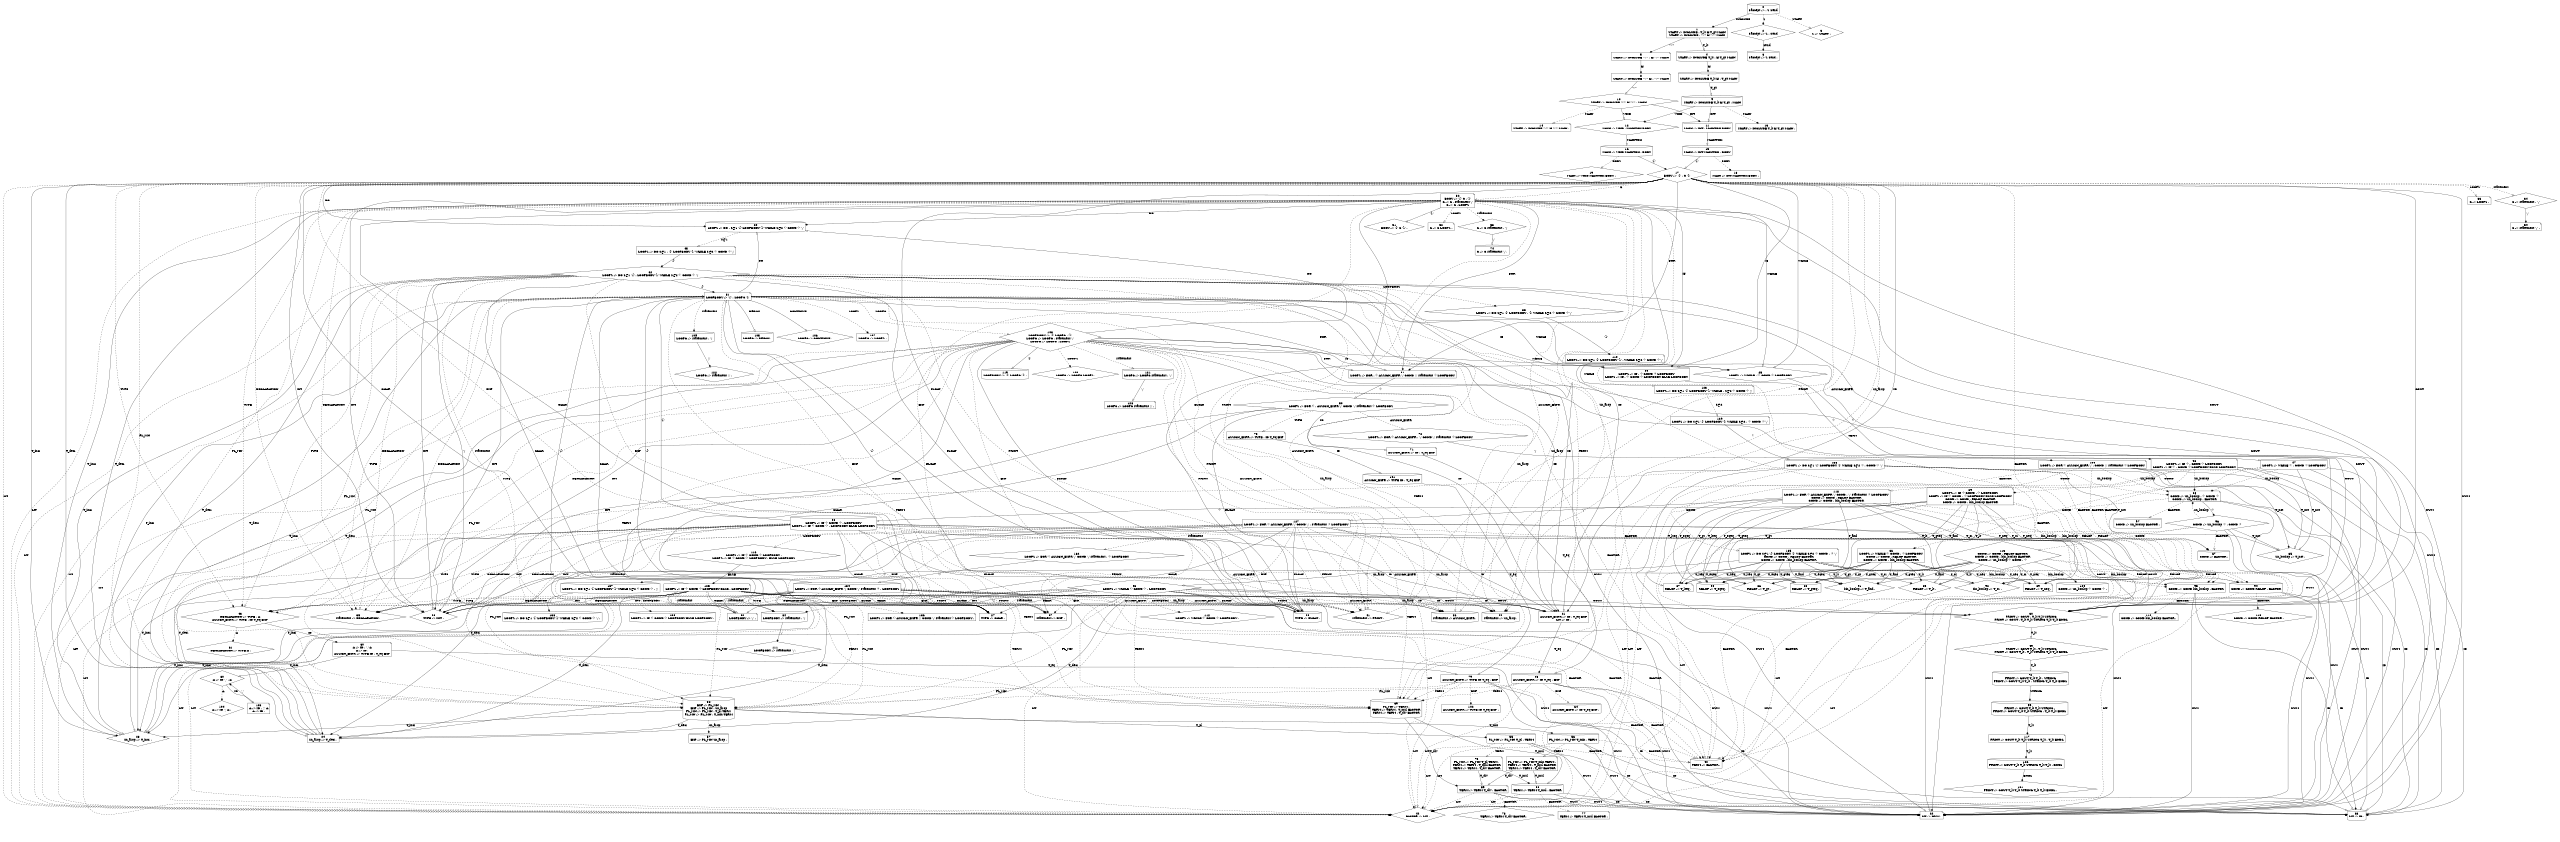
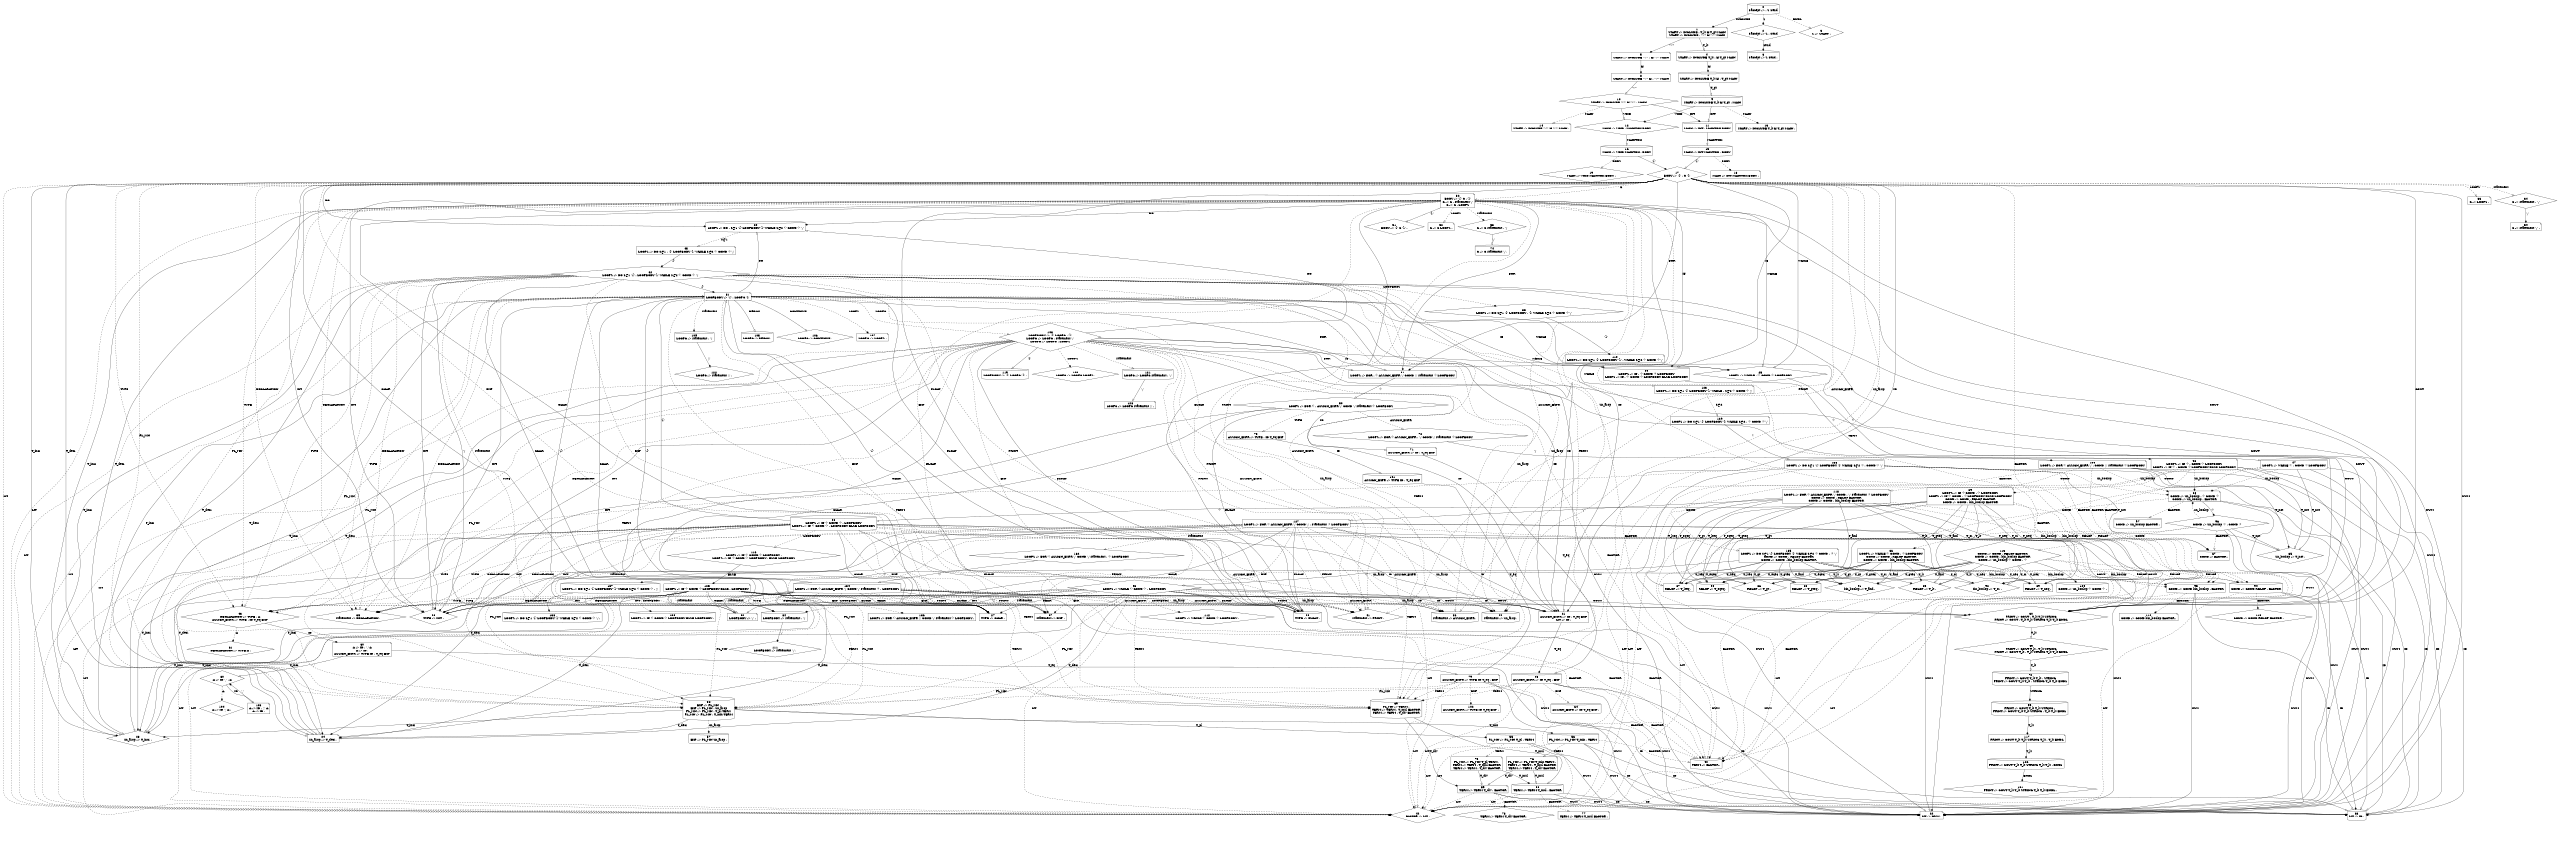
(1797, 19) -> (1797, 19)
(1617, 756) -> none
